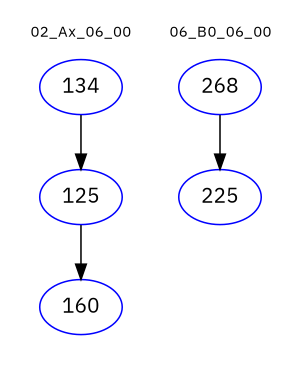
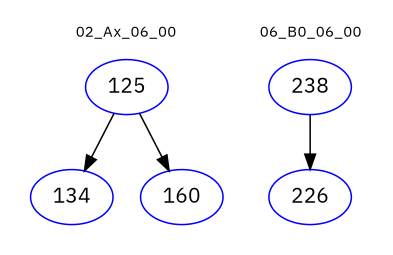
(220, 87) -> (310, 87)
(81, 135) -> (103, 135)
(220, 197) -> (310, 197)
